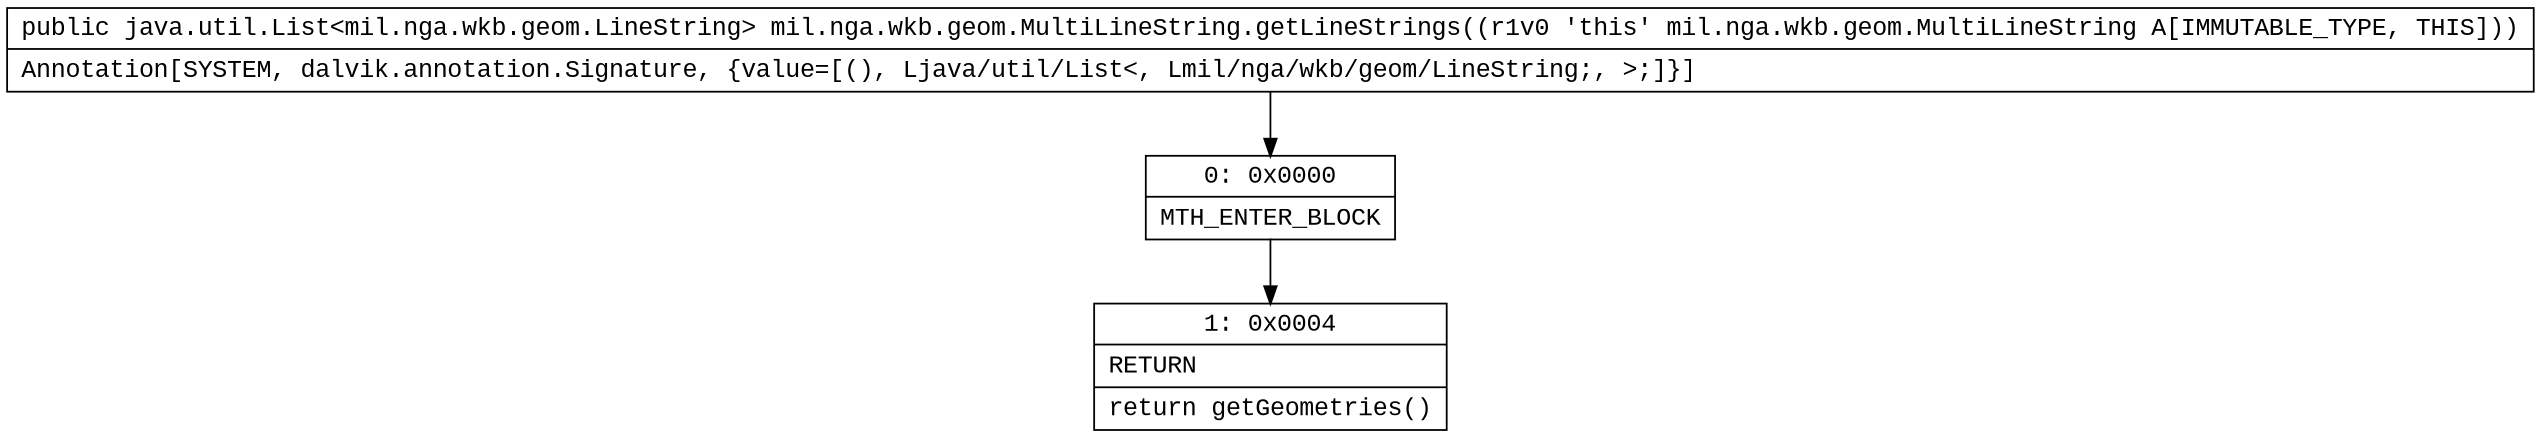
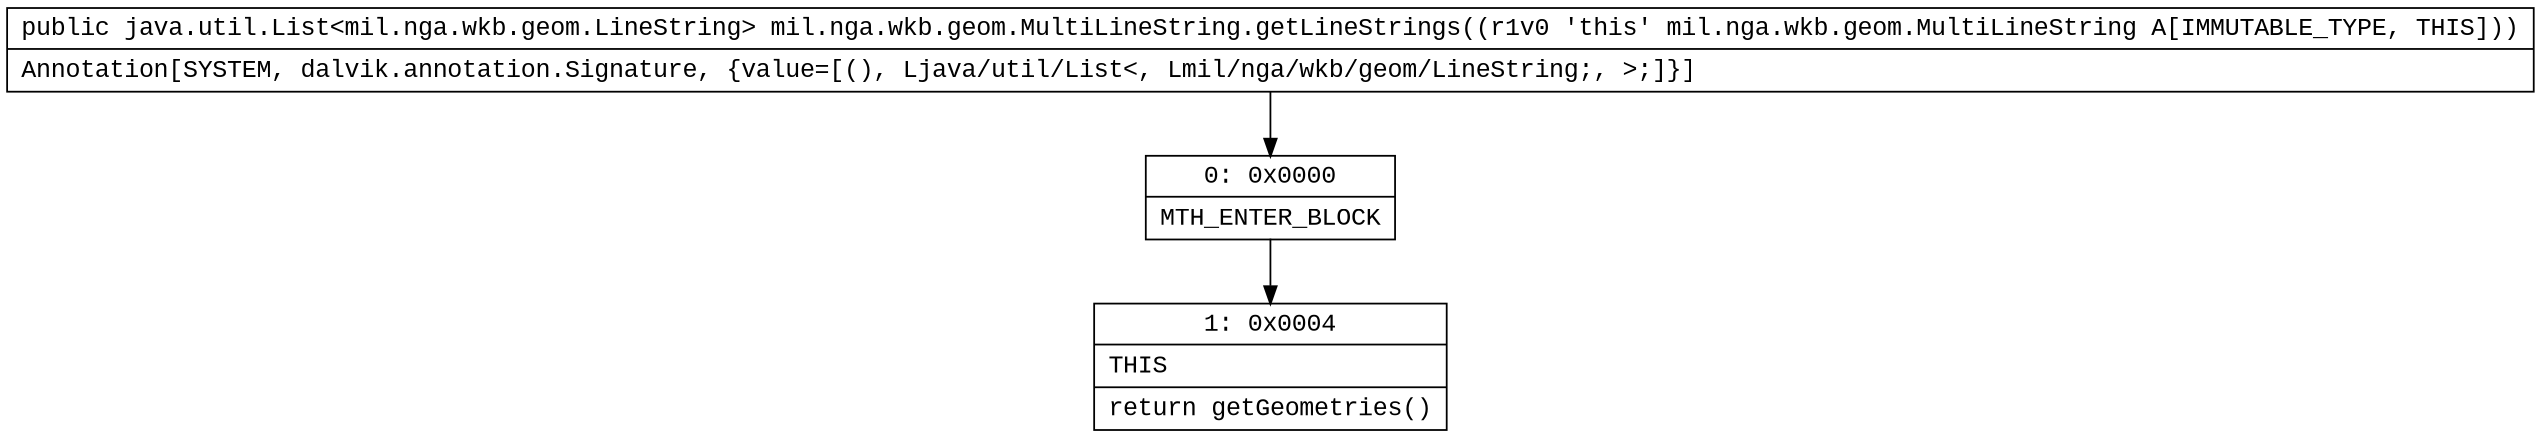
(1153, 365) -> (1139, 365)
